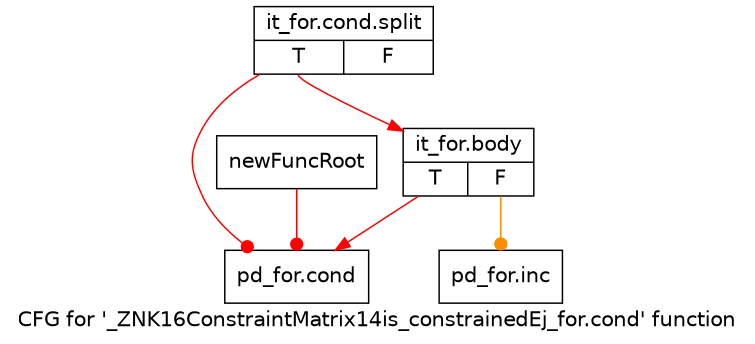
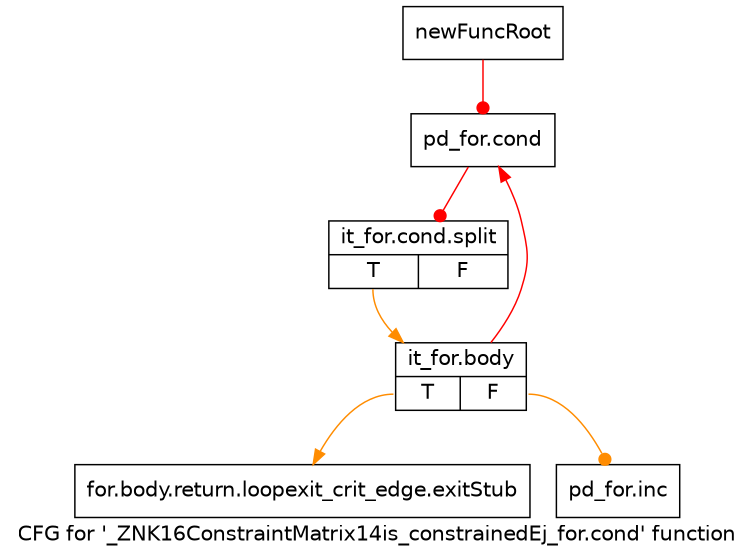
(342, 102) -> (378, 312)
(193, 153) -> (456, 189)
none -> (302, 491)
